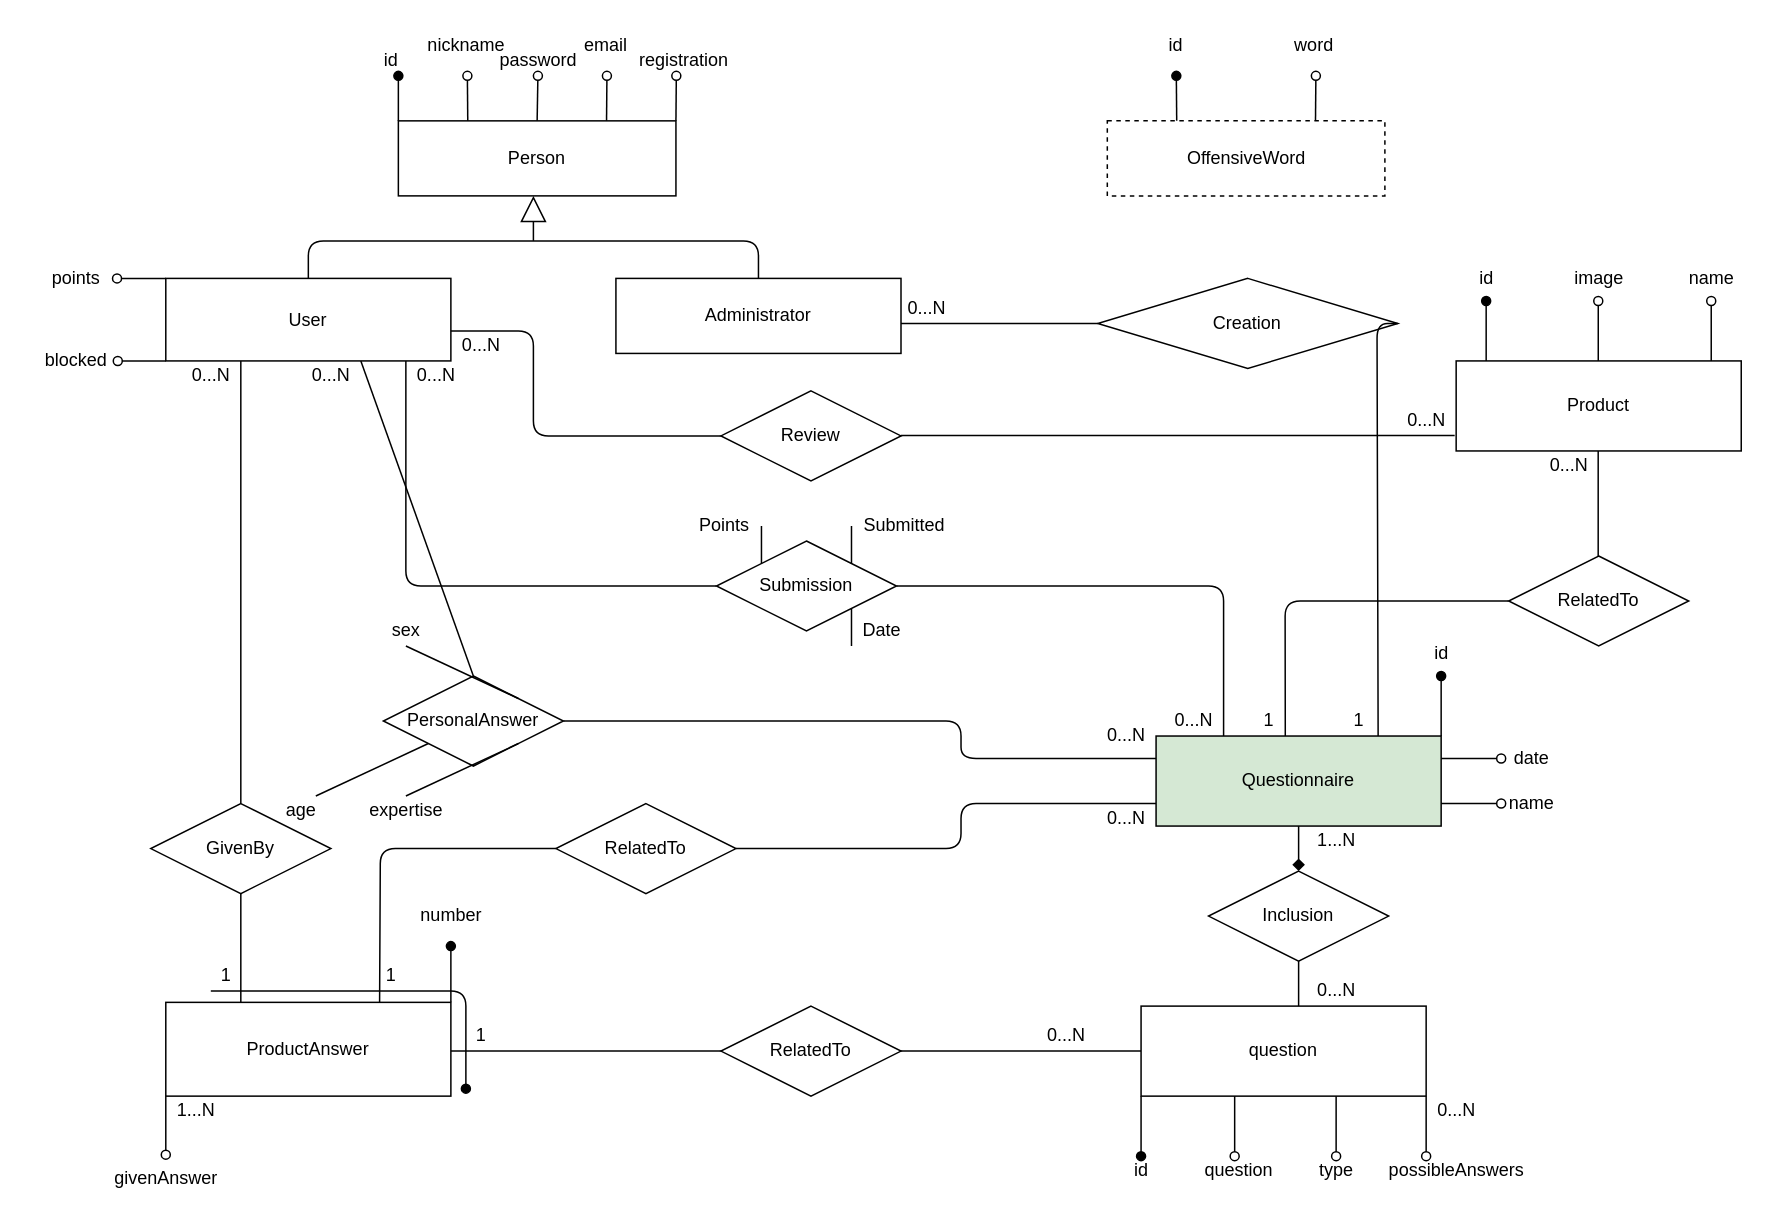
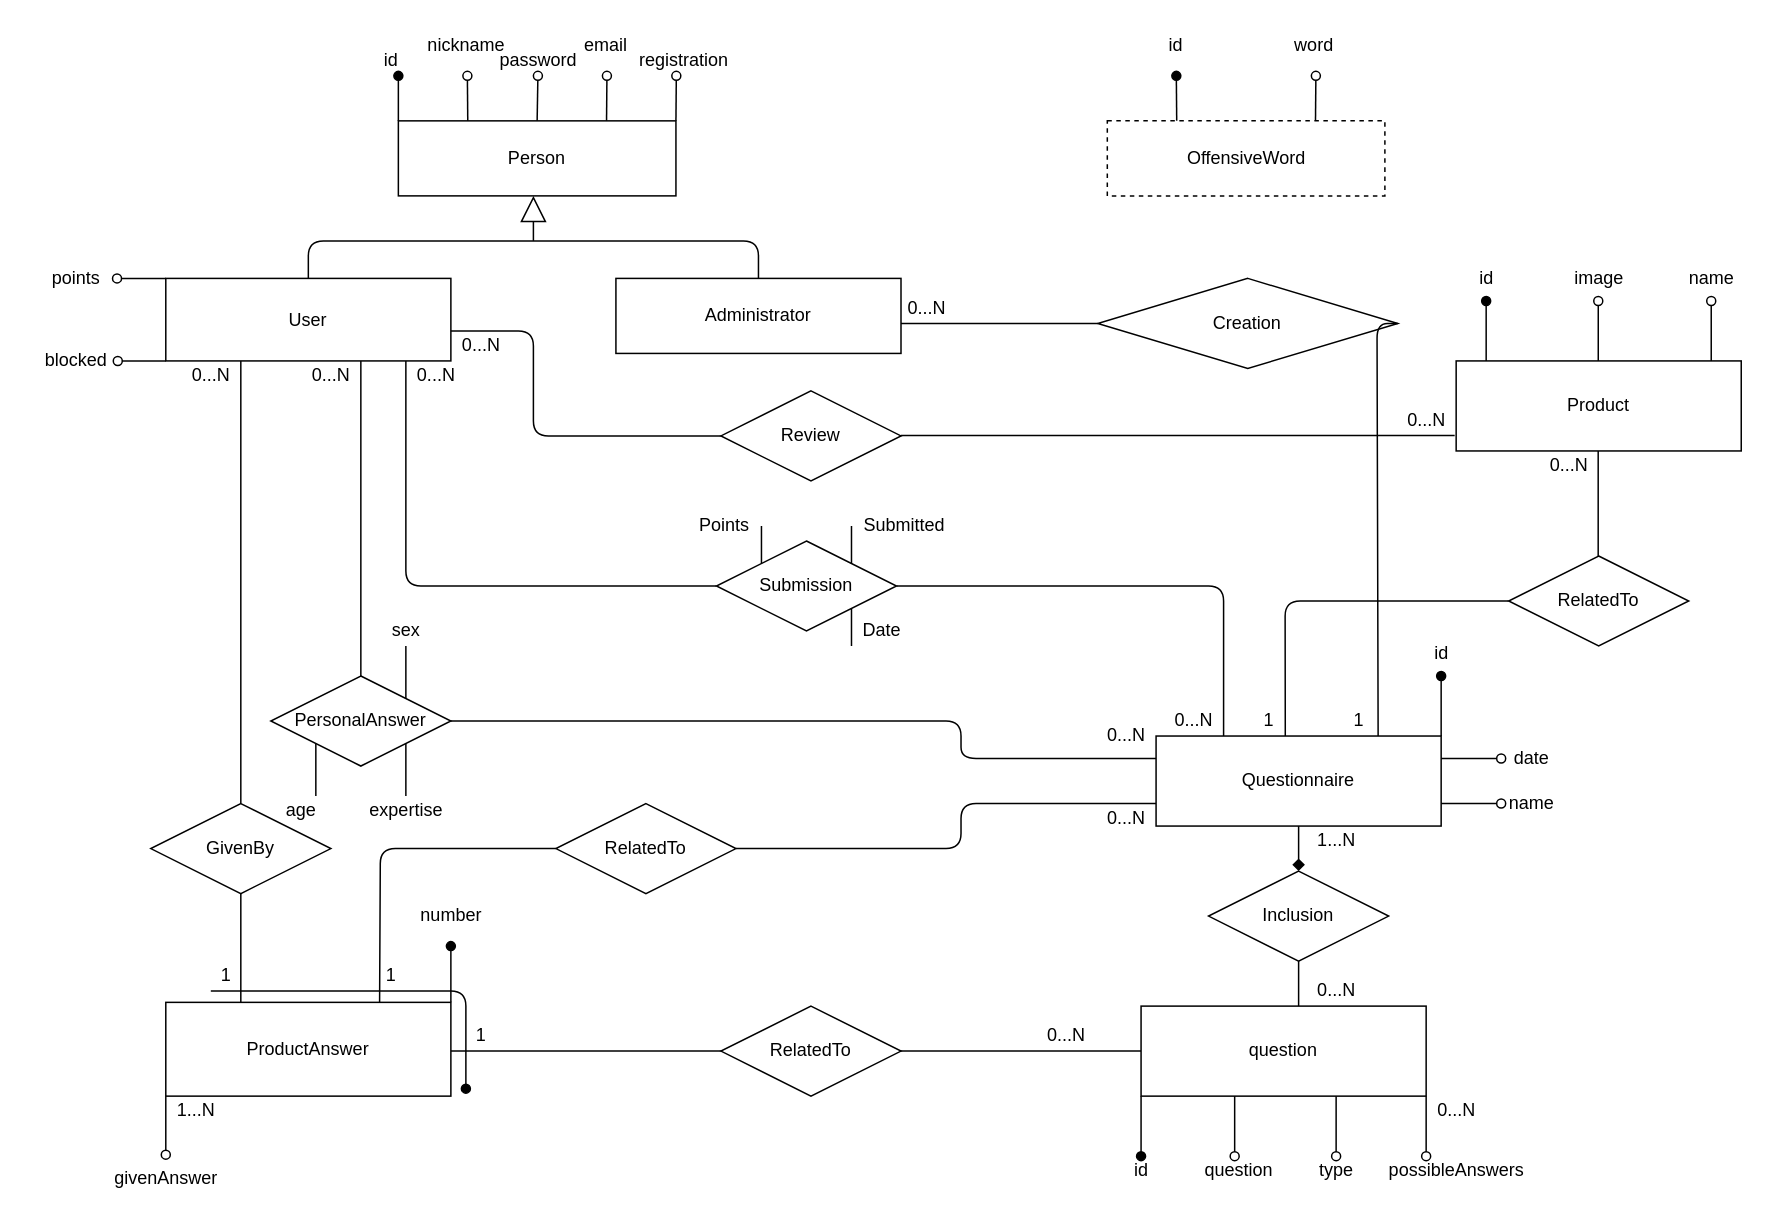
(473, 721) -> (361, 721)
(1298, 781) -> (1298, 781)
